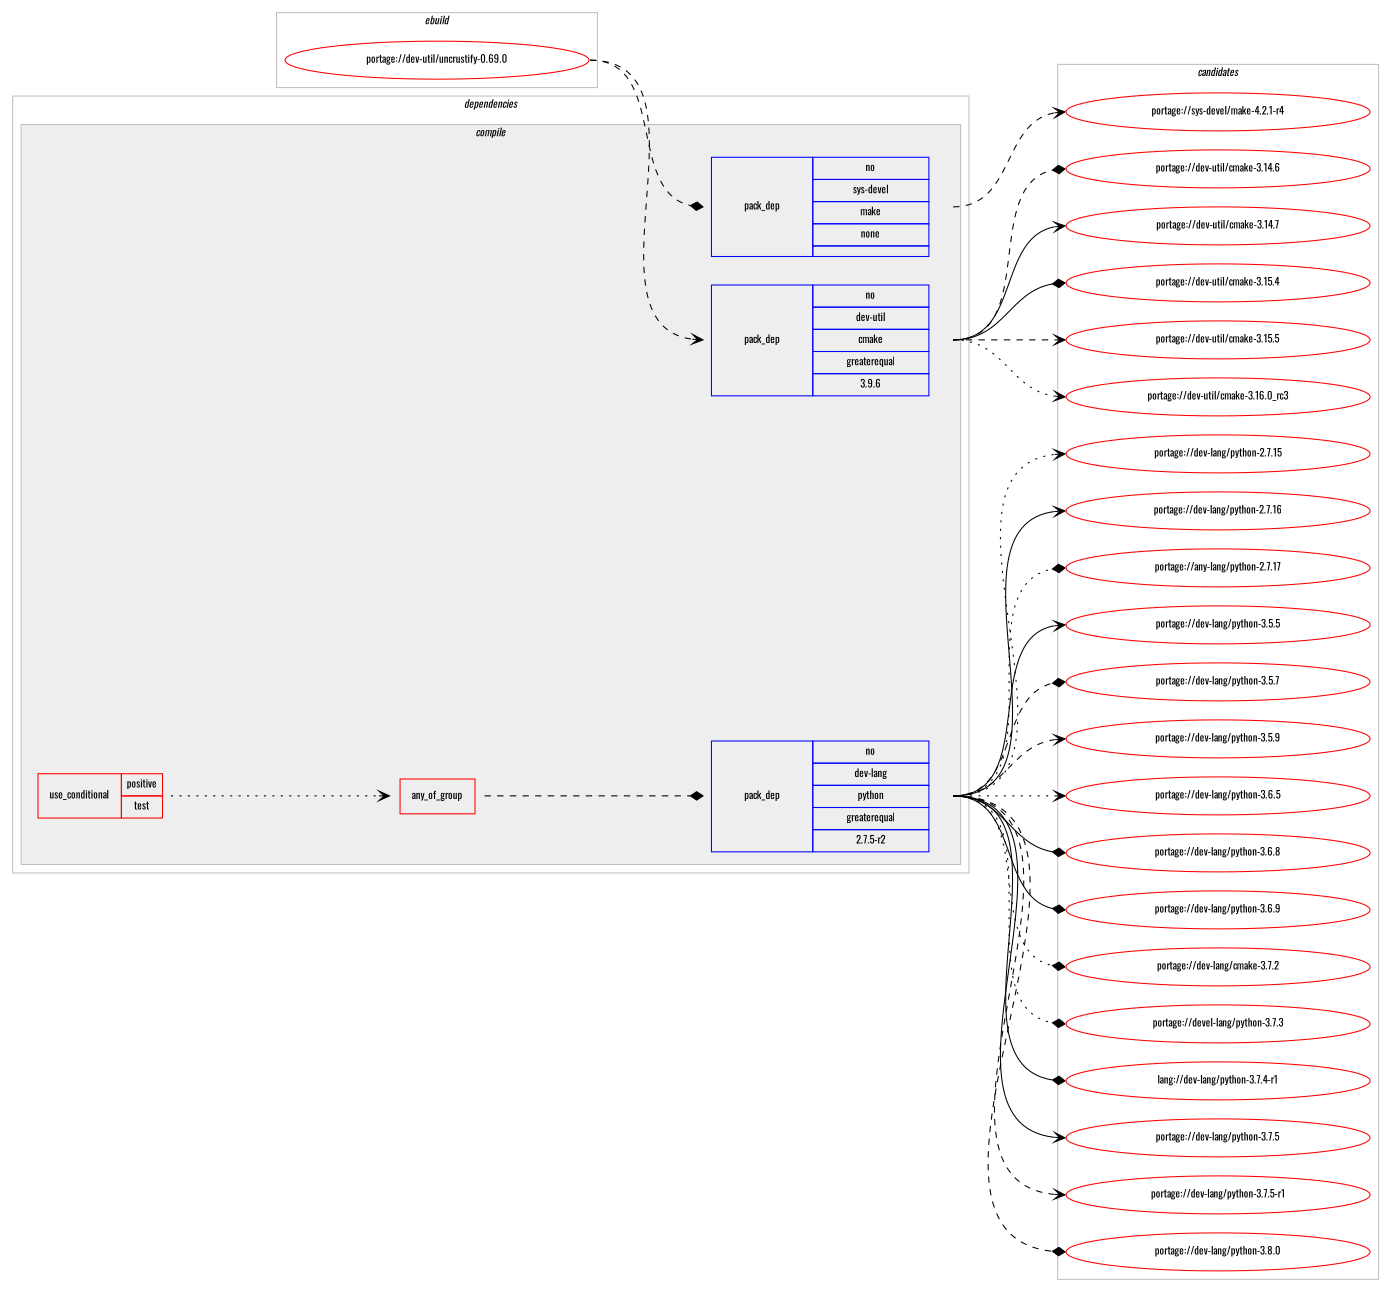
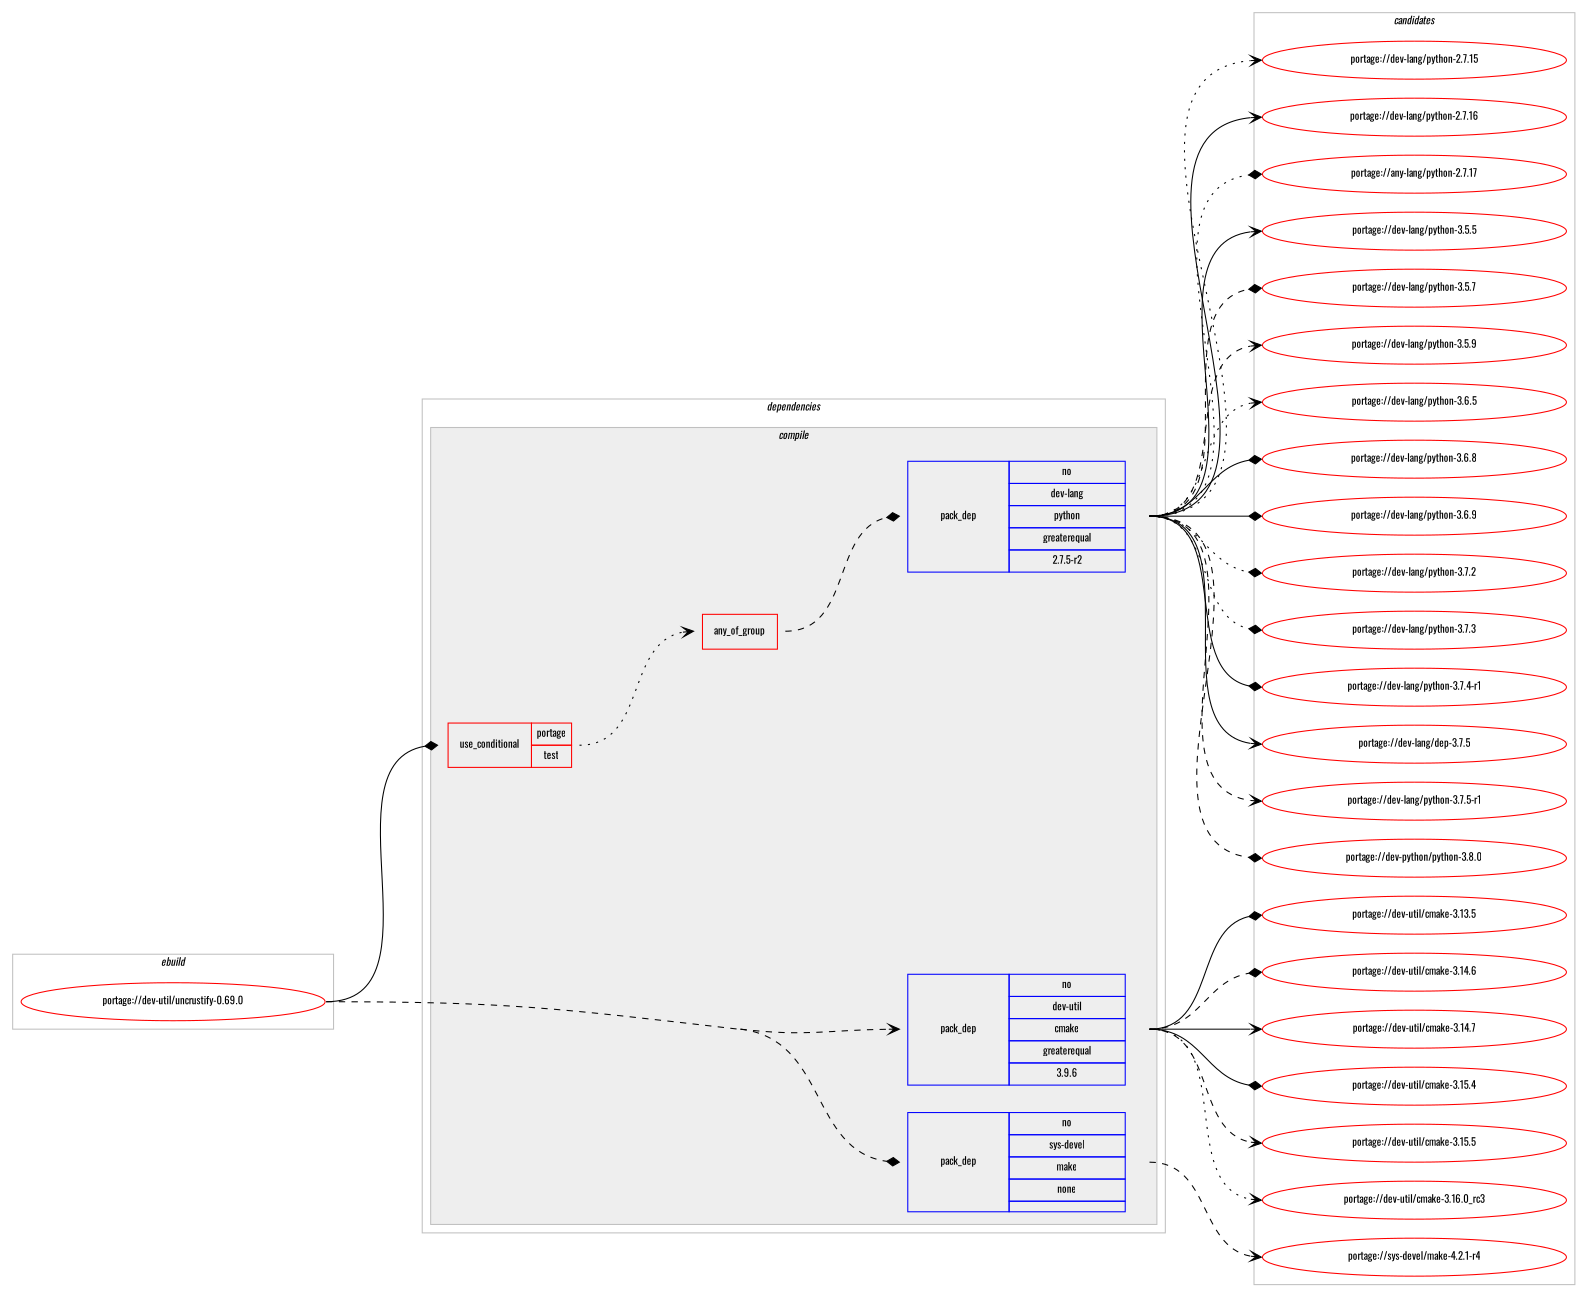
(142, 784) -> (552, 734)
none -> (382, 880)
none -> (1414, 915)
(1218, 967) -> (1414, 573)
(1218, 1024) -> (1414, 630)
(1218, 1081) -> (1414, 687)
(1218, 1138) -> (1414, 744)
(1218, 1252) -> (1414, 858)
